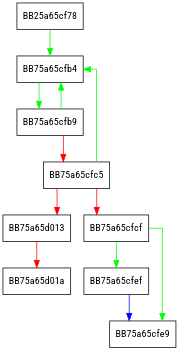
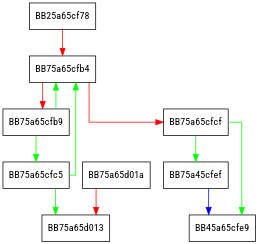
(50, 39) -> (63, 39)
(39, 92) -> (43, 92)
(63, 145) -> (36, 145)
(57, 198) -> (56, 198)
(97, 198) -> (103, 122)
(37, 251) -> (96, 198)
(116, 281) -> (196, 175)
(143, 334) -> (222, 228)
